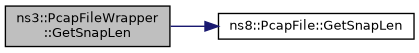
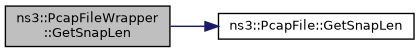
(316, 26) -> (316, 26)
